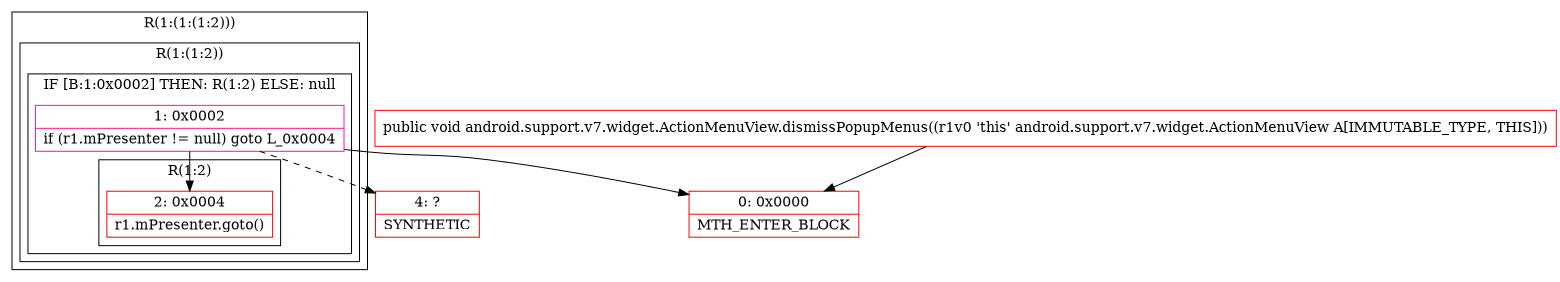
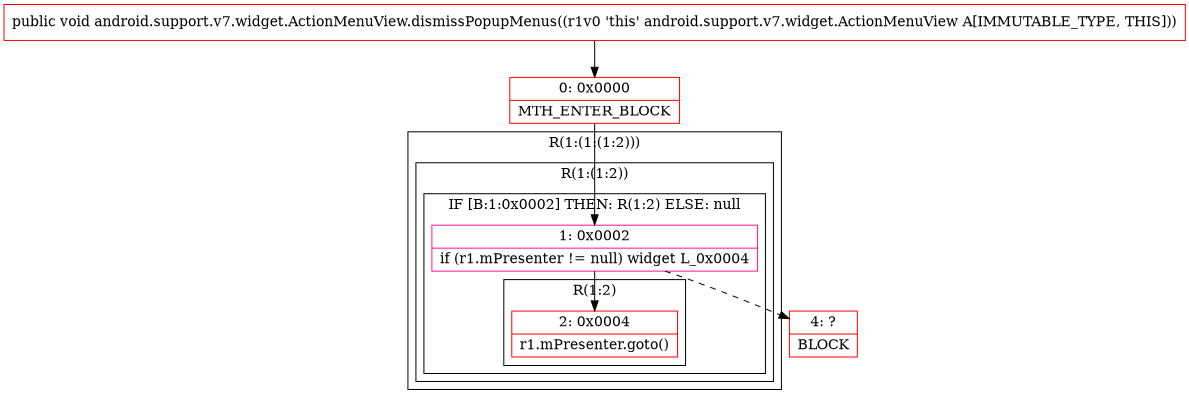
(190, 139) -> (595, 259)
(513, 163) -> (595, 169)
(427, 225) -> (823, 345)
